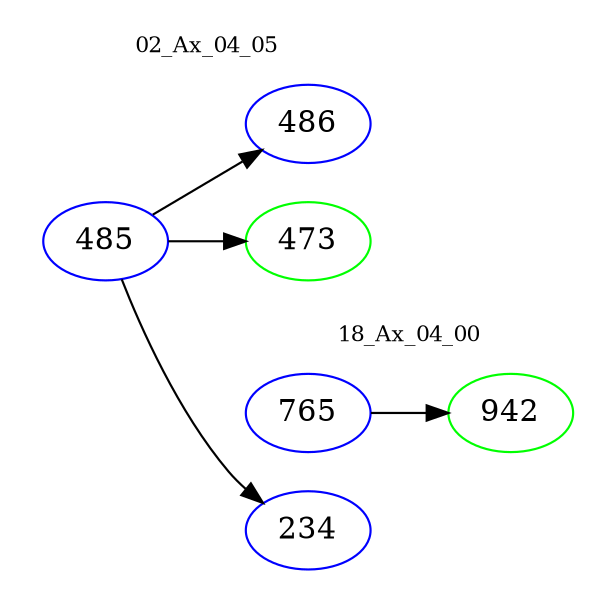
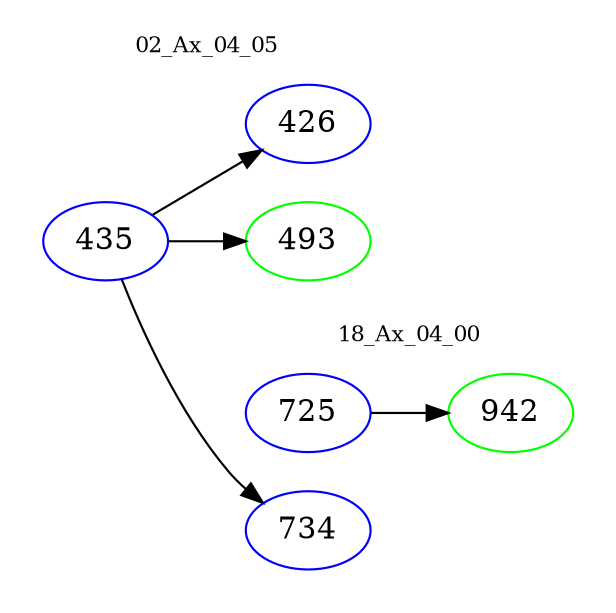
(308, 124) -> (308, 124)
(106, 241) -> (106, 241)
(308, 241) -> (308, 241)
(308, 413) -> (308, 413)
(308, 530) -> (308, 530)
